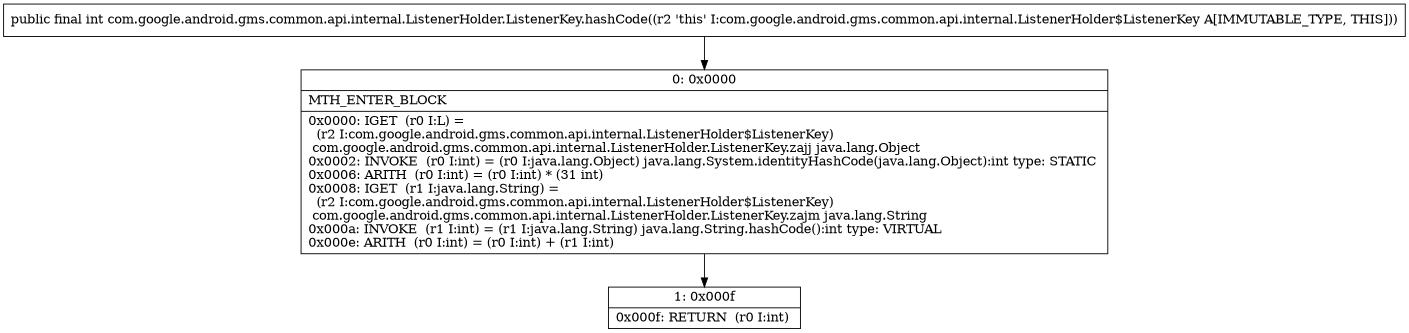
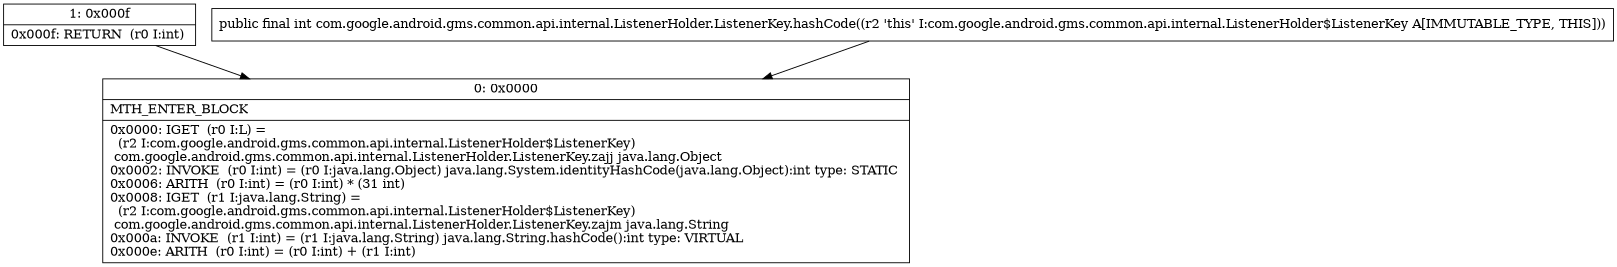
(704, 266) -> (198, 61)
